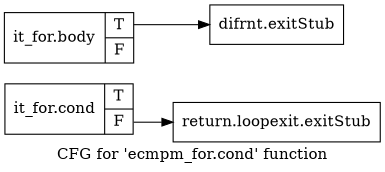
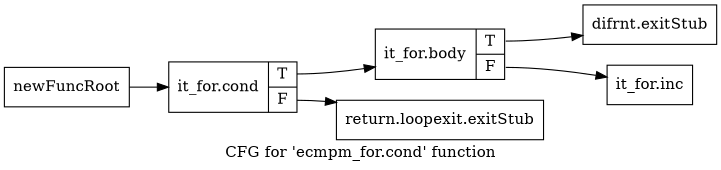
none -> (331, 72)
none -> (650, 85)
none -> (67, 87)
